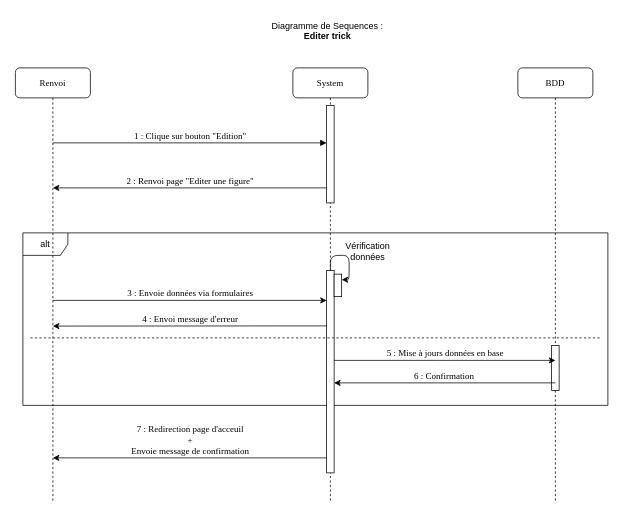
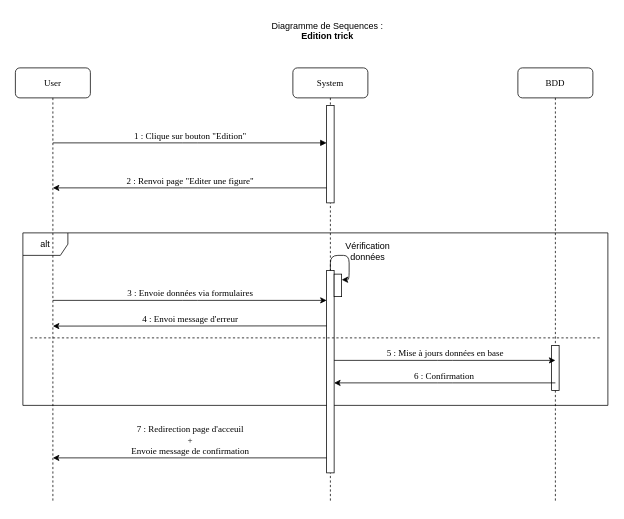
(327, 31) -> (327, 31)
(53, 83) -> (53, 83)
